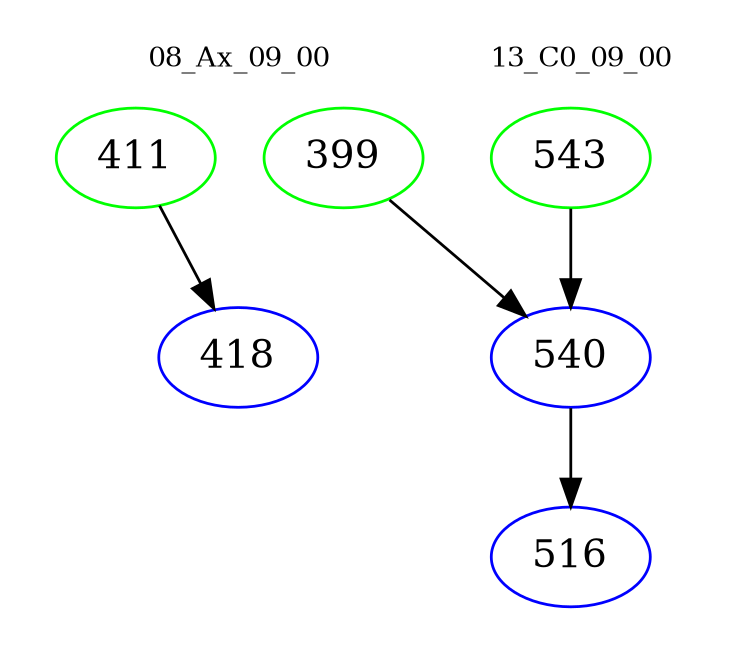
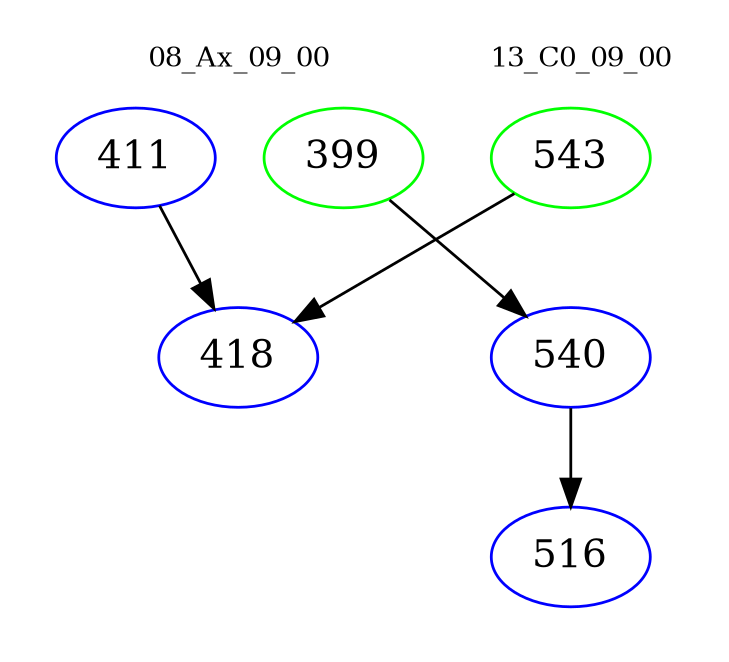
(136, 158) -> (136, 158)
(571, 244) -> (417, 250)
